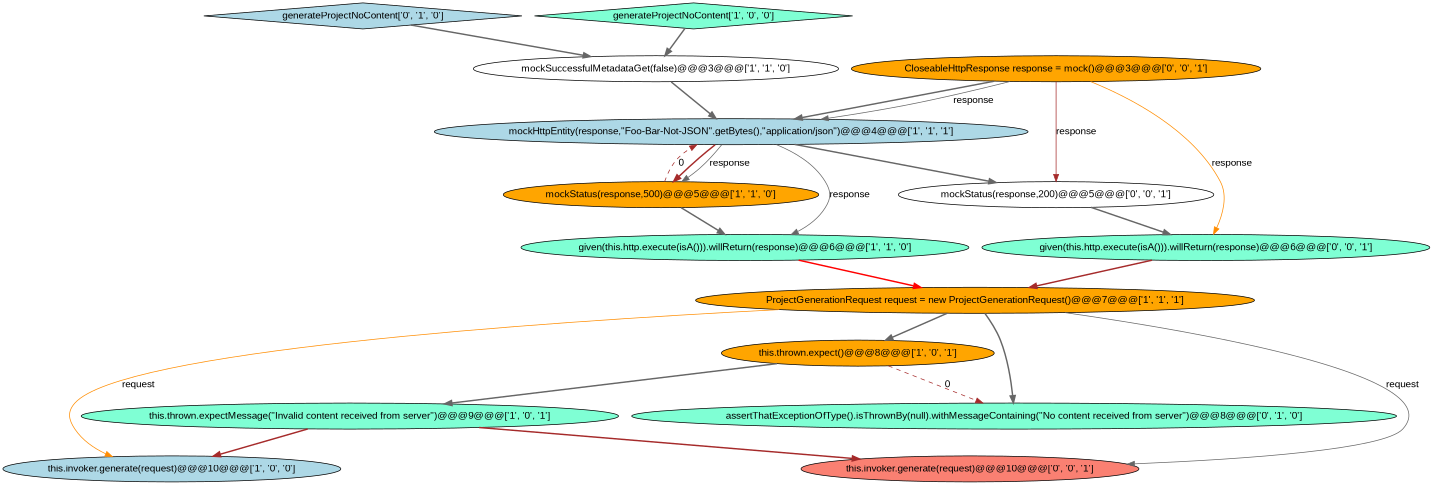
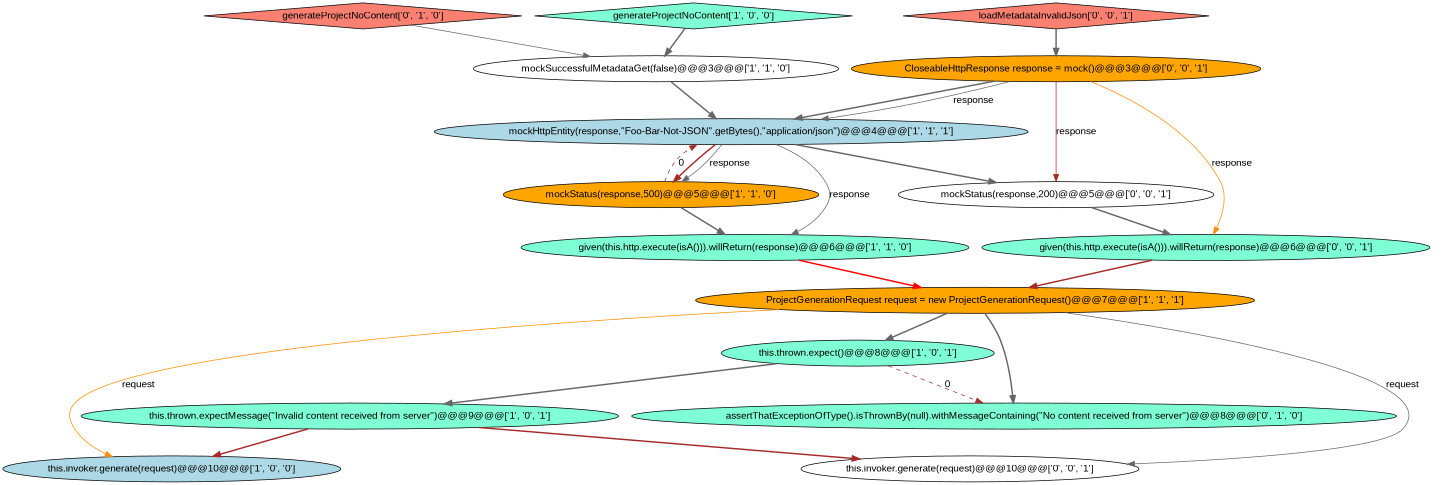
(363, 16) -> (363, 16)
none -> (1056, 16)
(497, 40) -> (497, 40)
(858, 353) -> (858, 353)
(970, 469) -> (970, 469)
